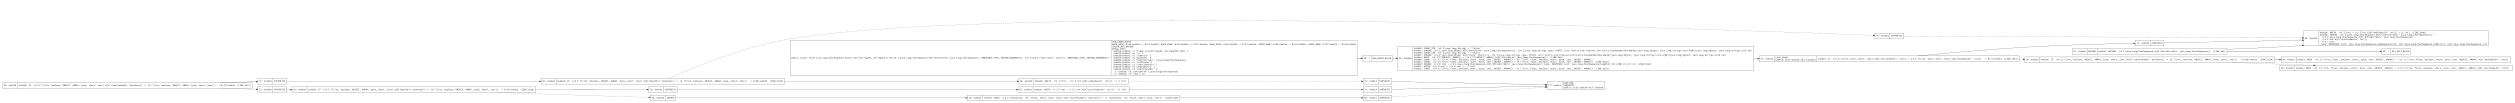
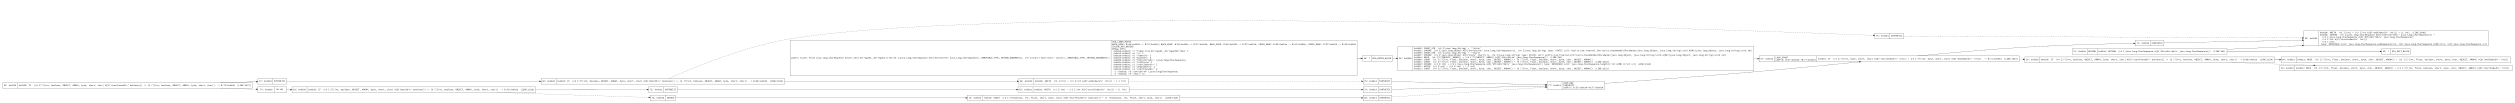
none -> (1732, 74)
(280, 90) -> (280, 90)
